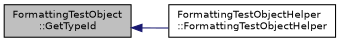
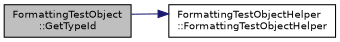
(155, 28) -> (145, 14)
